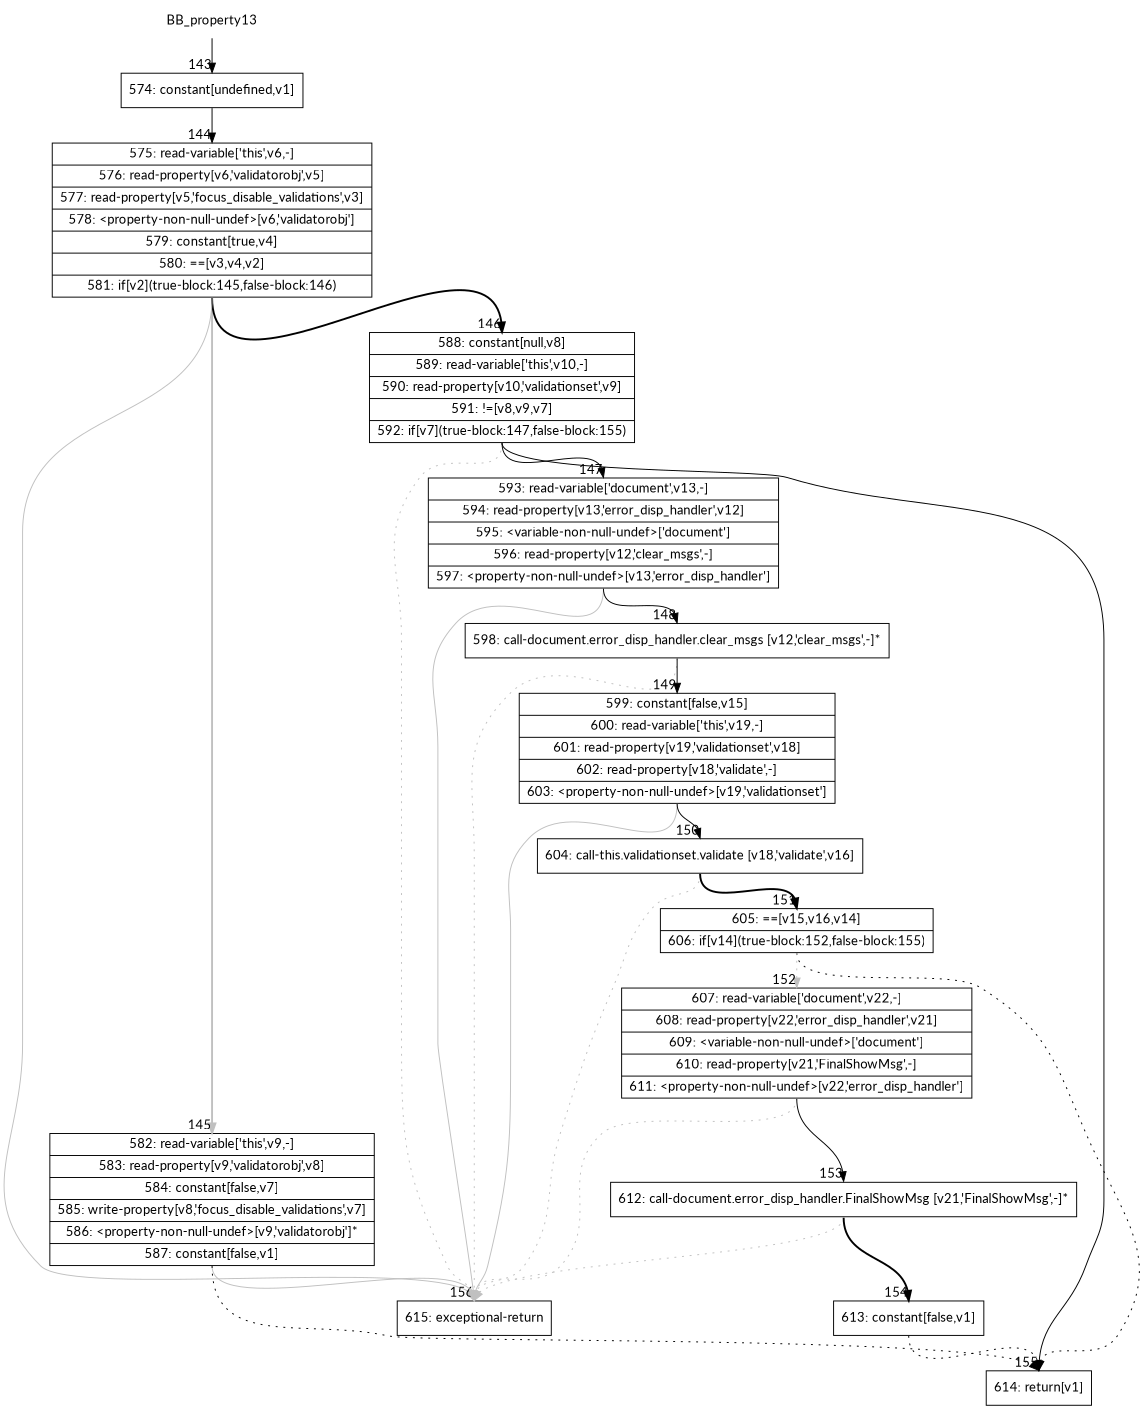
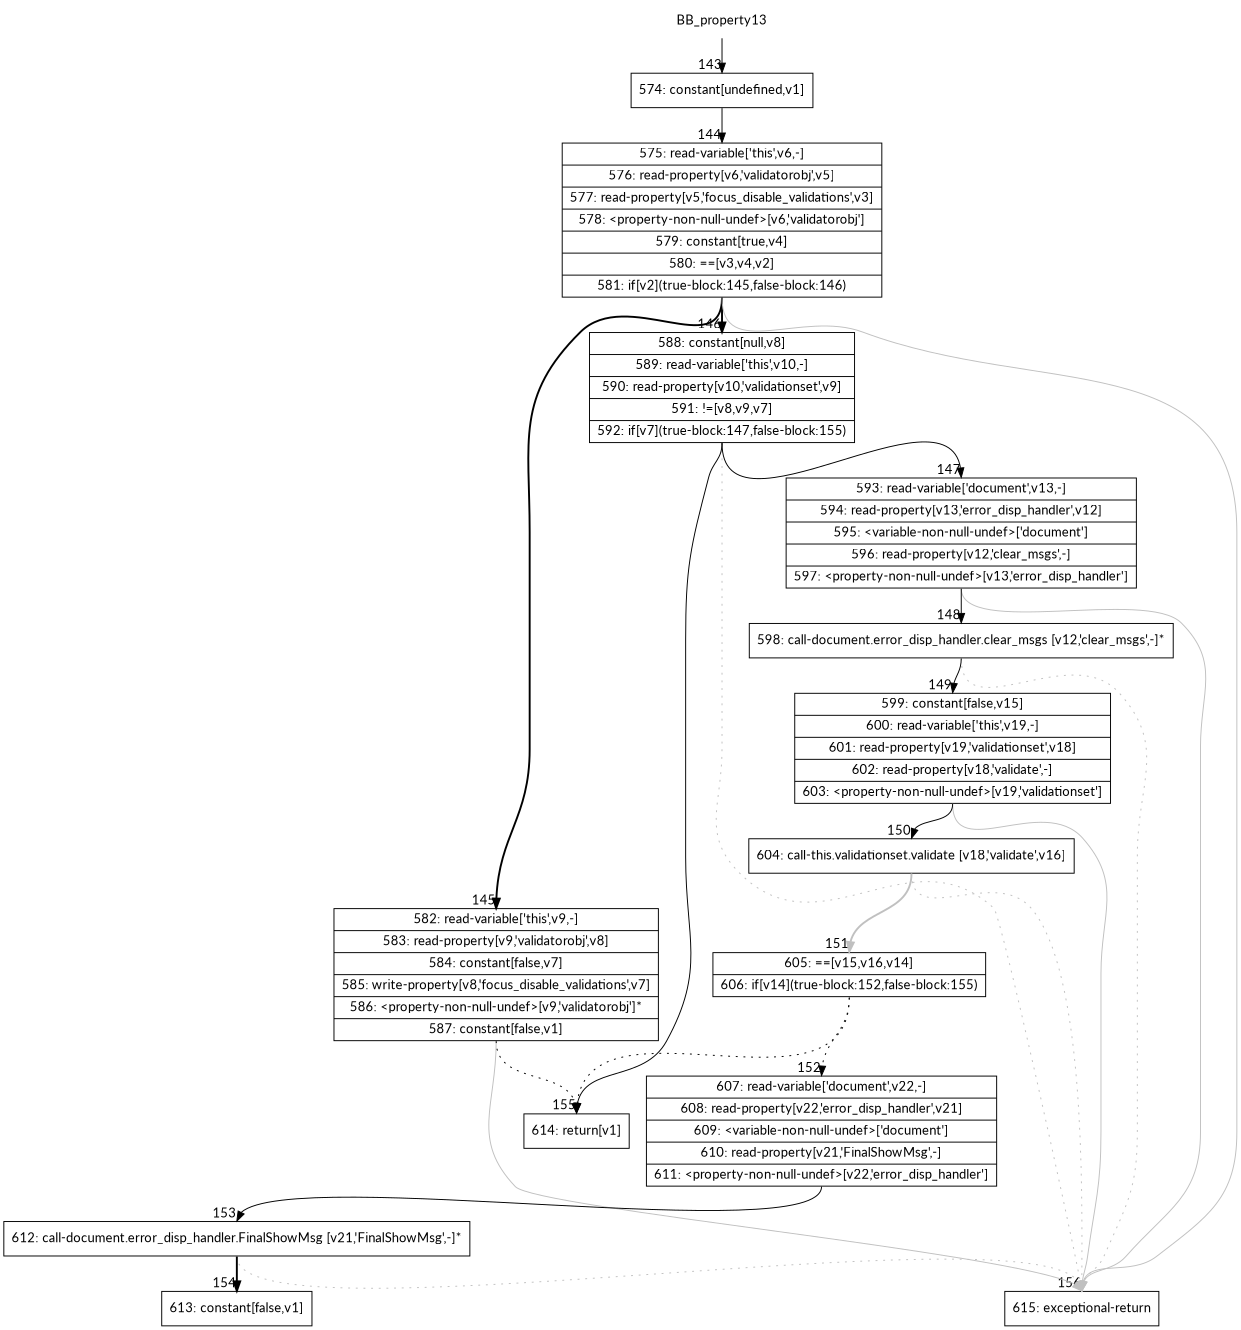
(212, 710) -> (530, 529)
(744, 891) -> (885, 910)
(797, 966) -> (829, 1047)
(592, 1145) -> none
(947, 1358) -> none
